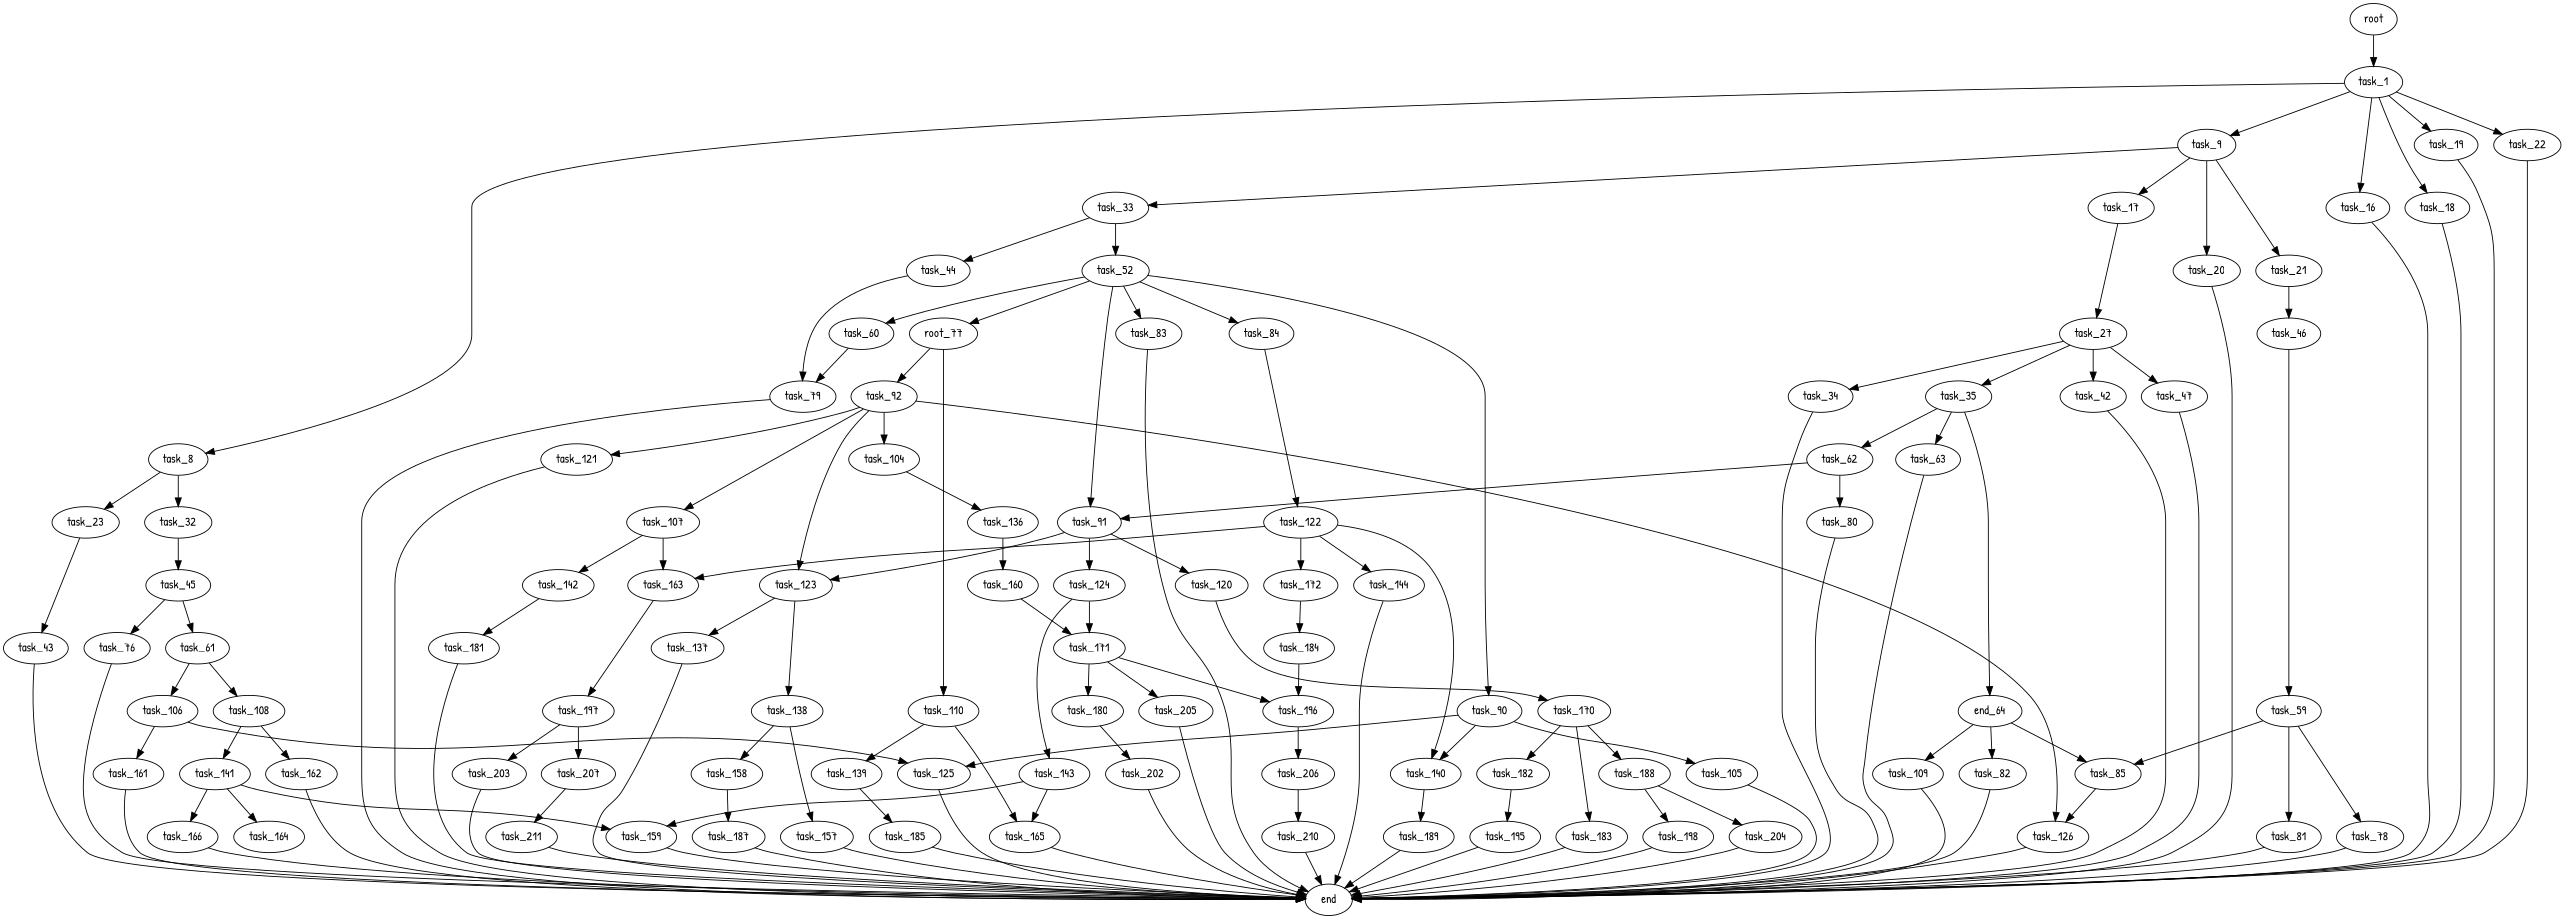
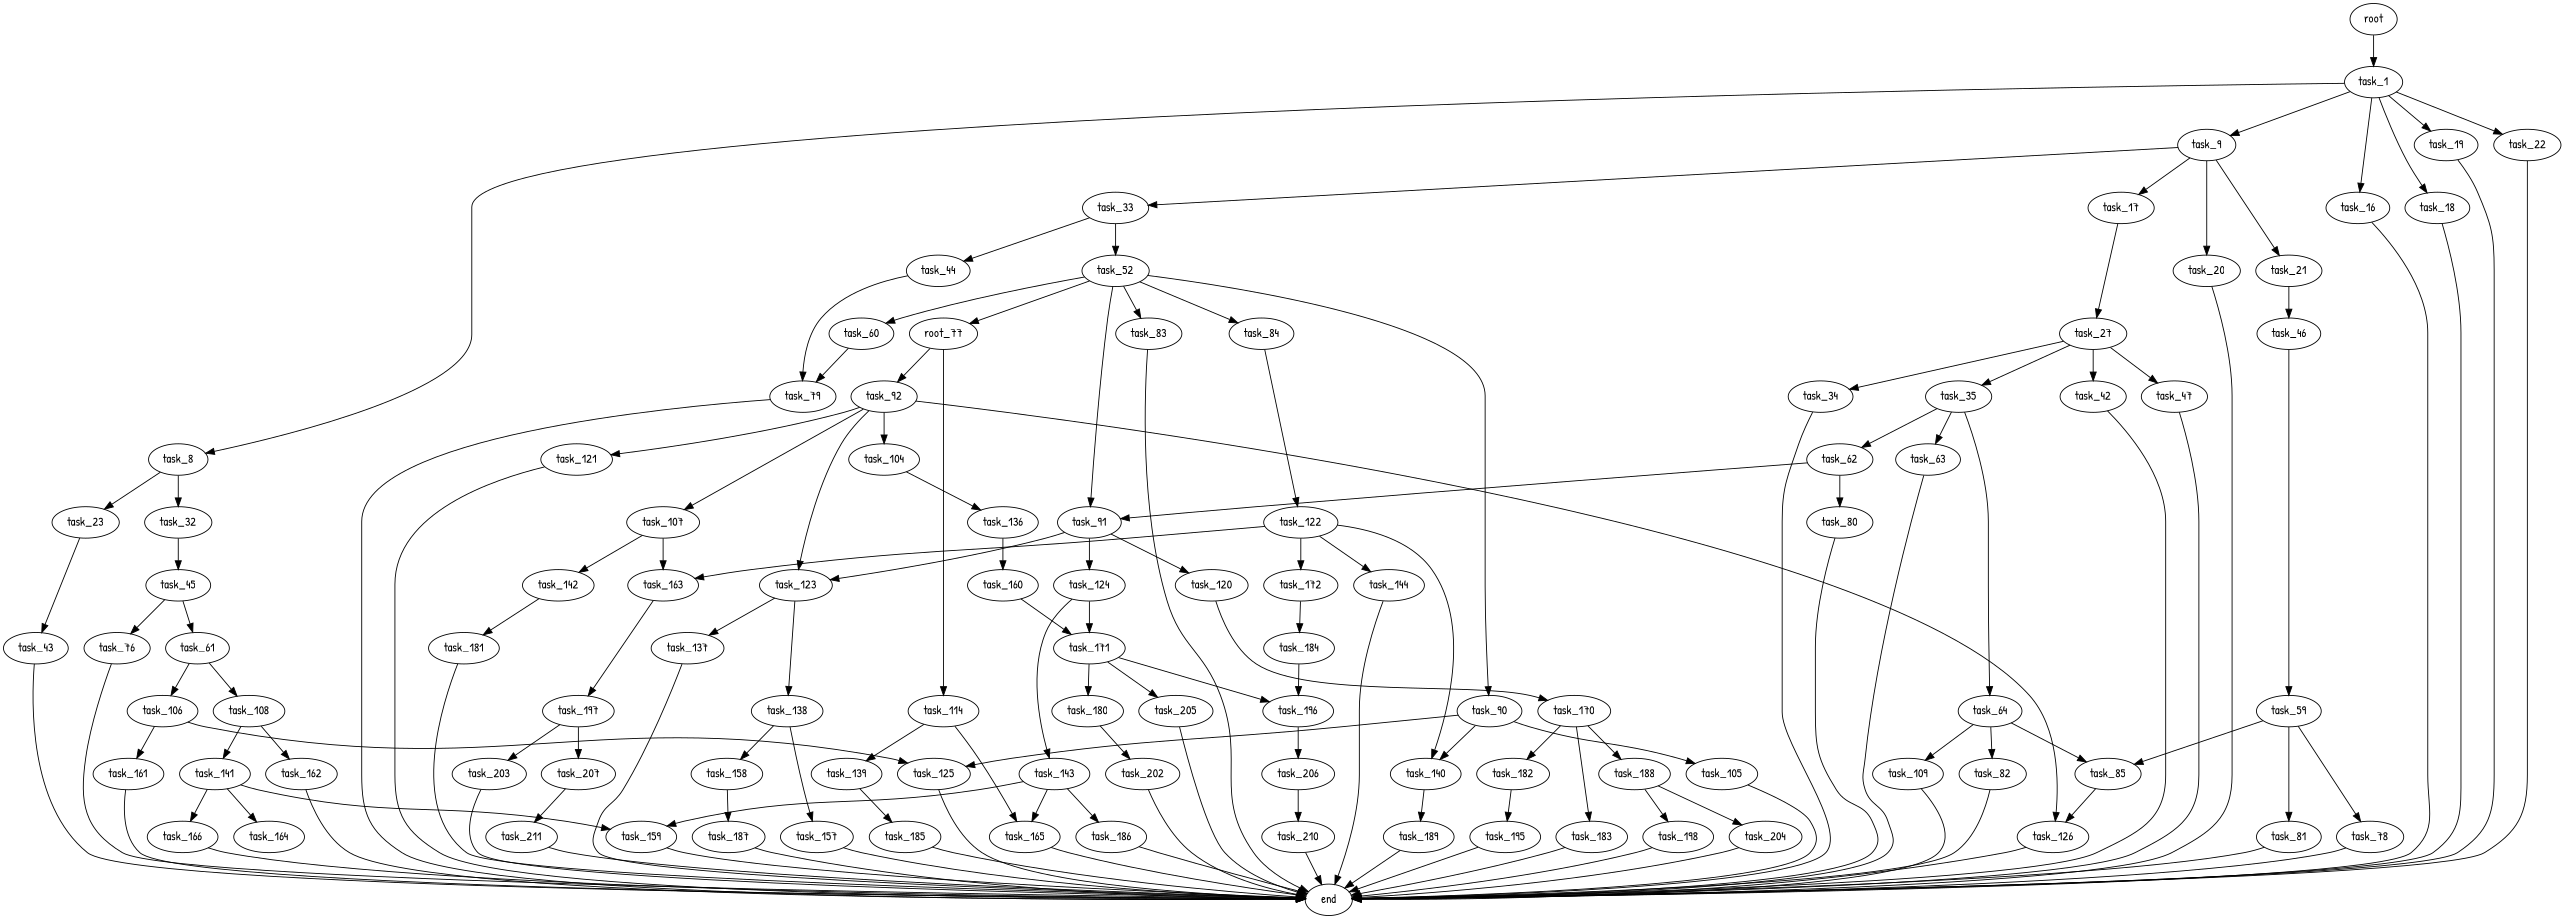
(944, 711) -> (944, 711)
(1990, 711) -> (1990, 711)
none -> (1111, 837)
